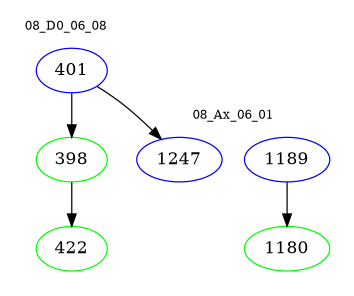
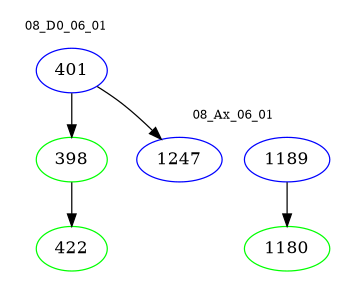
(66, 27) -> (66, 27)
